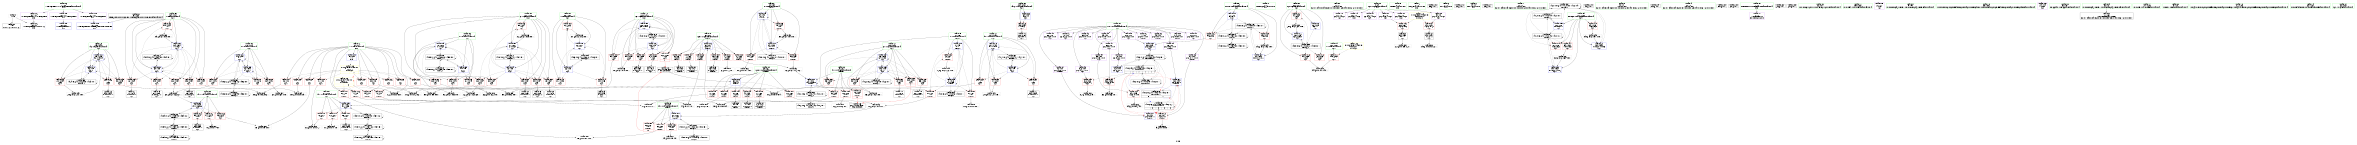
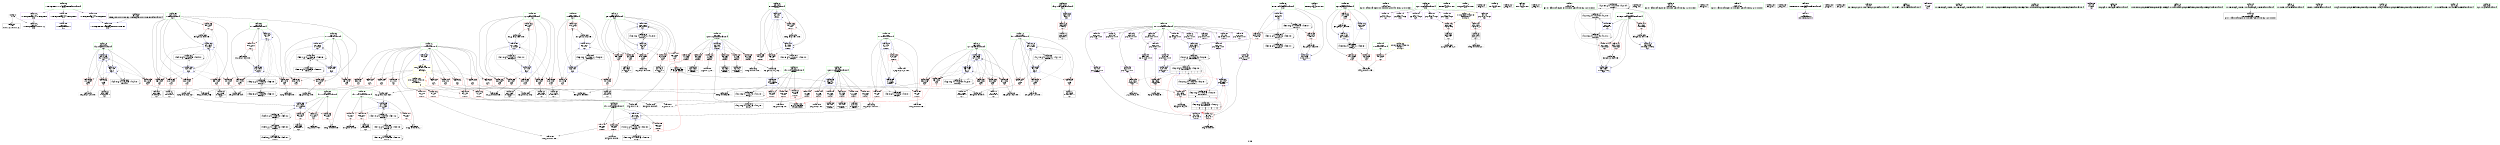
none -> (2177, 6)
none -> (243, 57)
(451, 94) -> none
